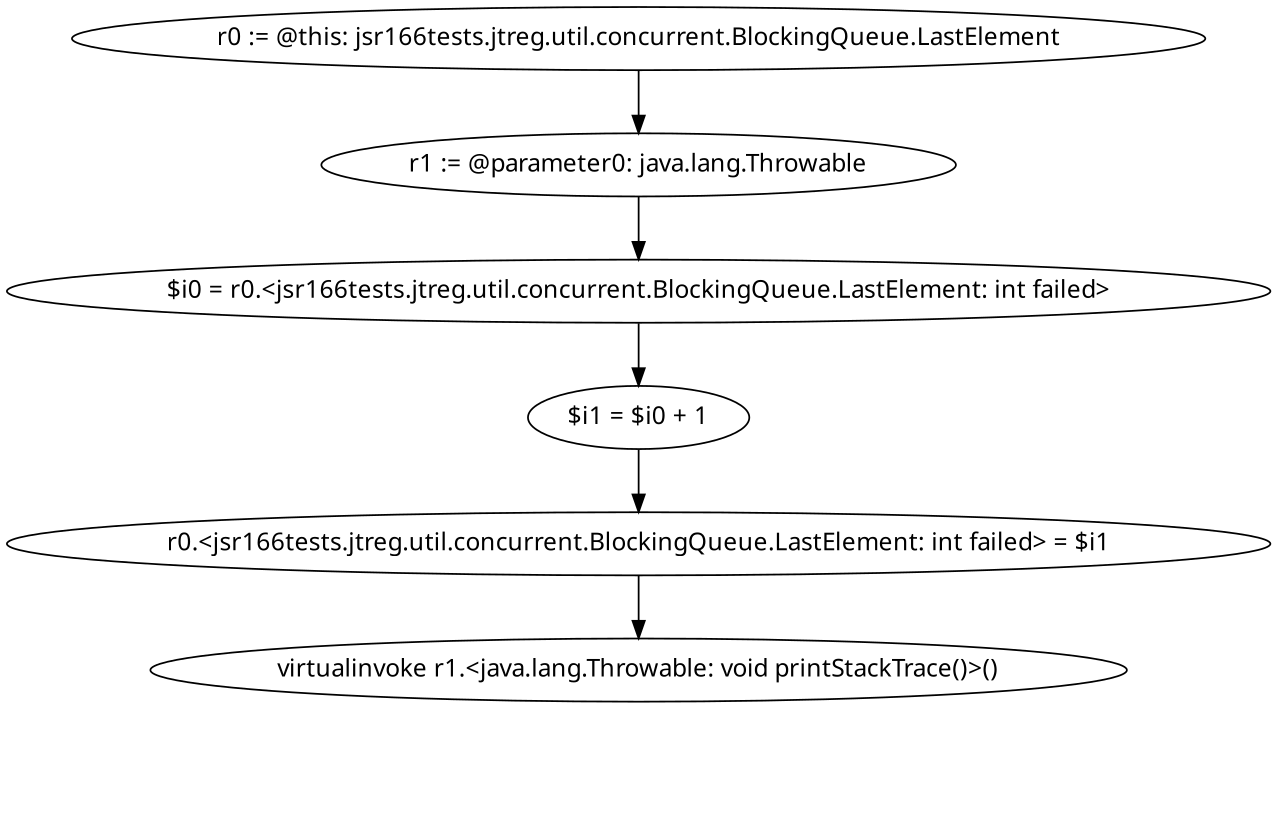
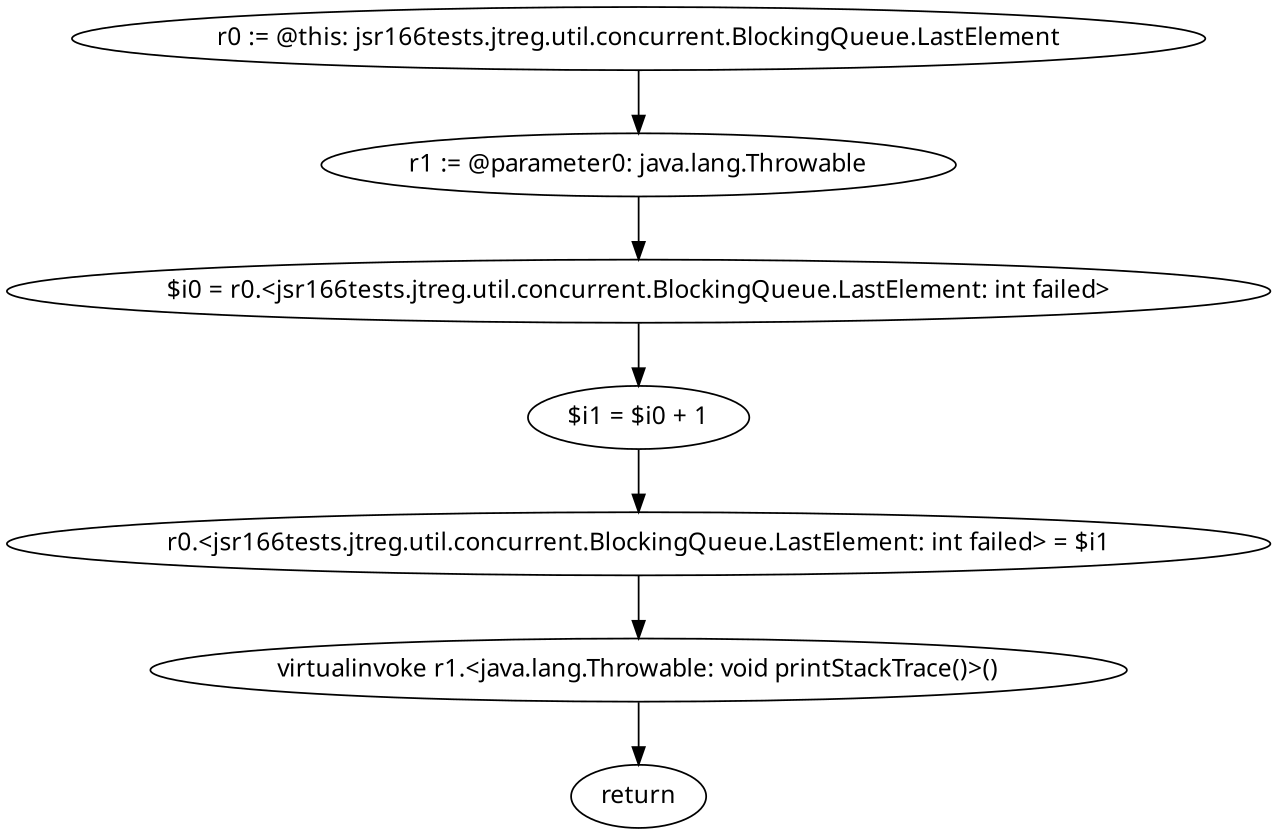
none -> (639, 796)
